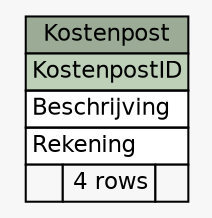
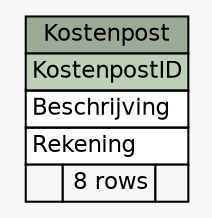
(111, 182) -> (111, 182)
